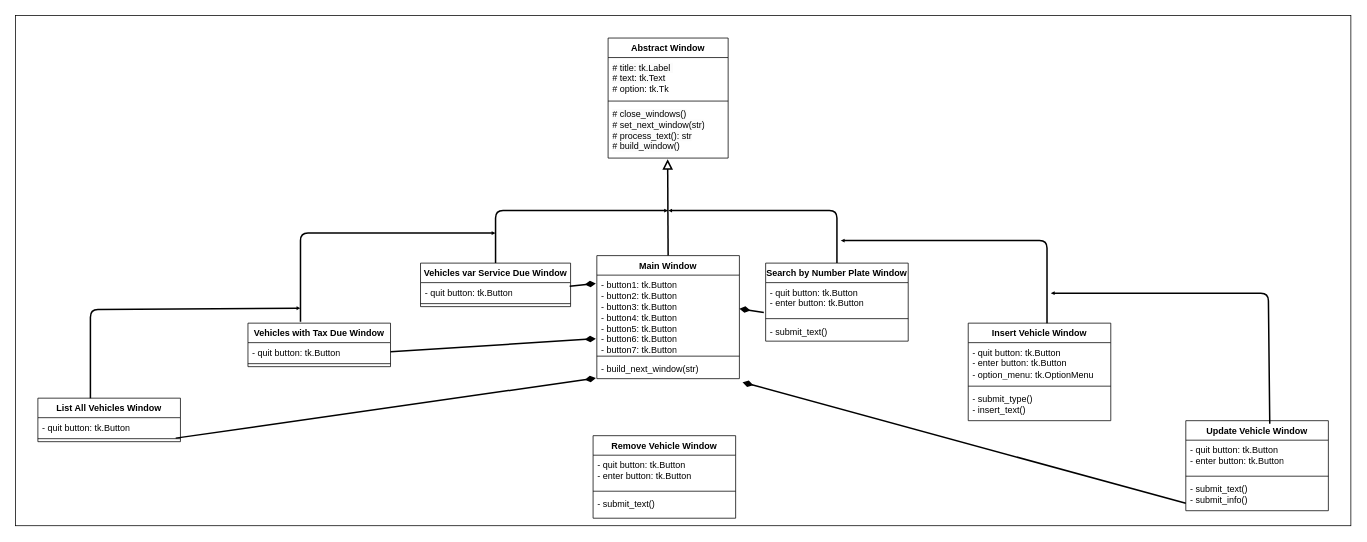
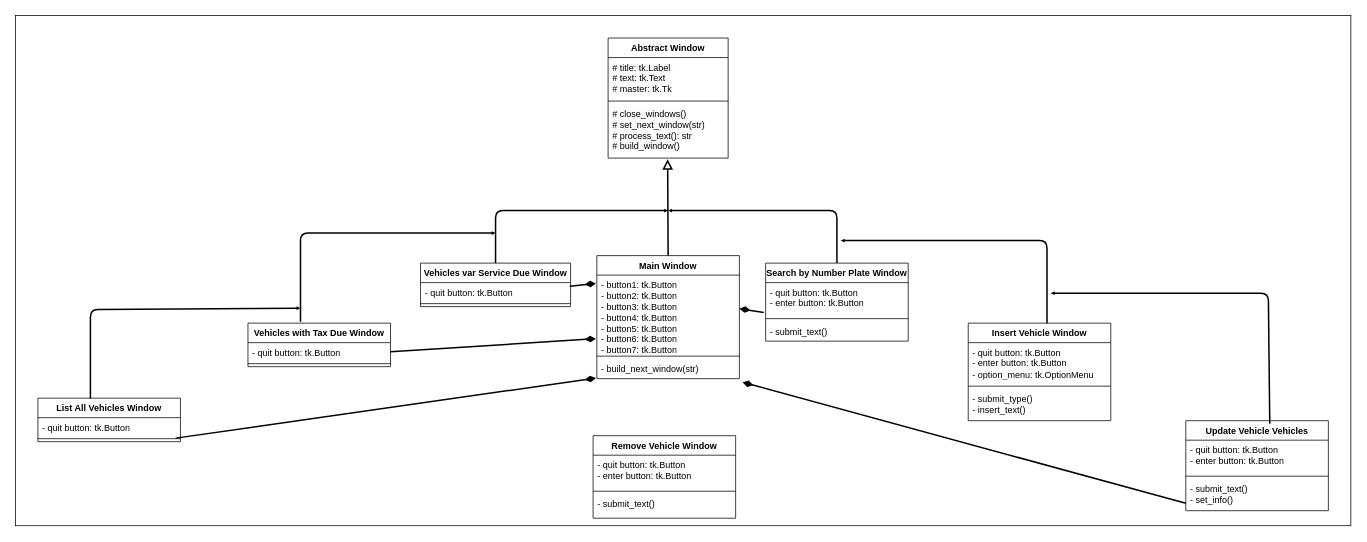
(647, 79) -> (647, 79)
(1257, 431) -> (1257, 431)
(1225, 495) -> (1225, 495)
